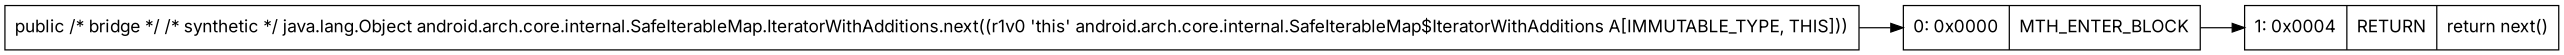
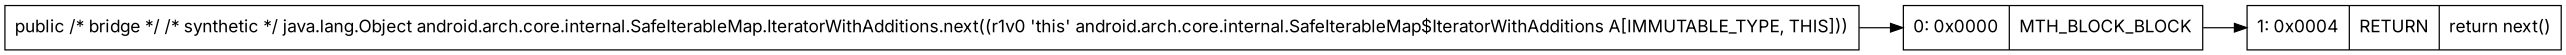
(2105, 27) -> (2106, 27)
